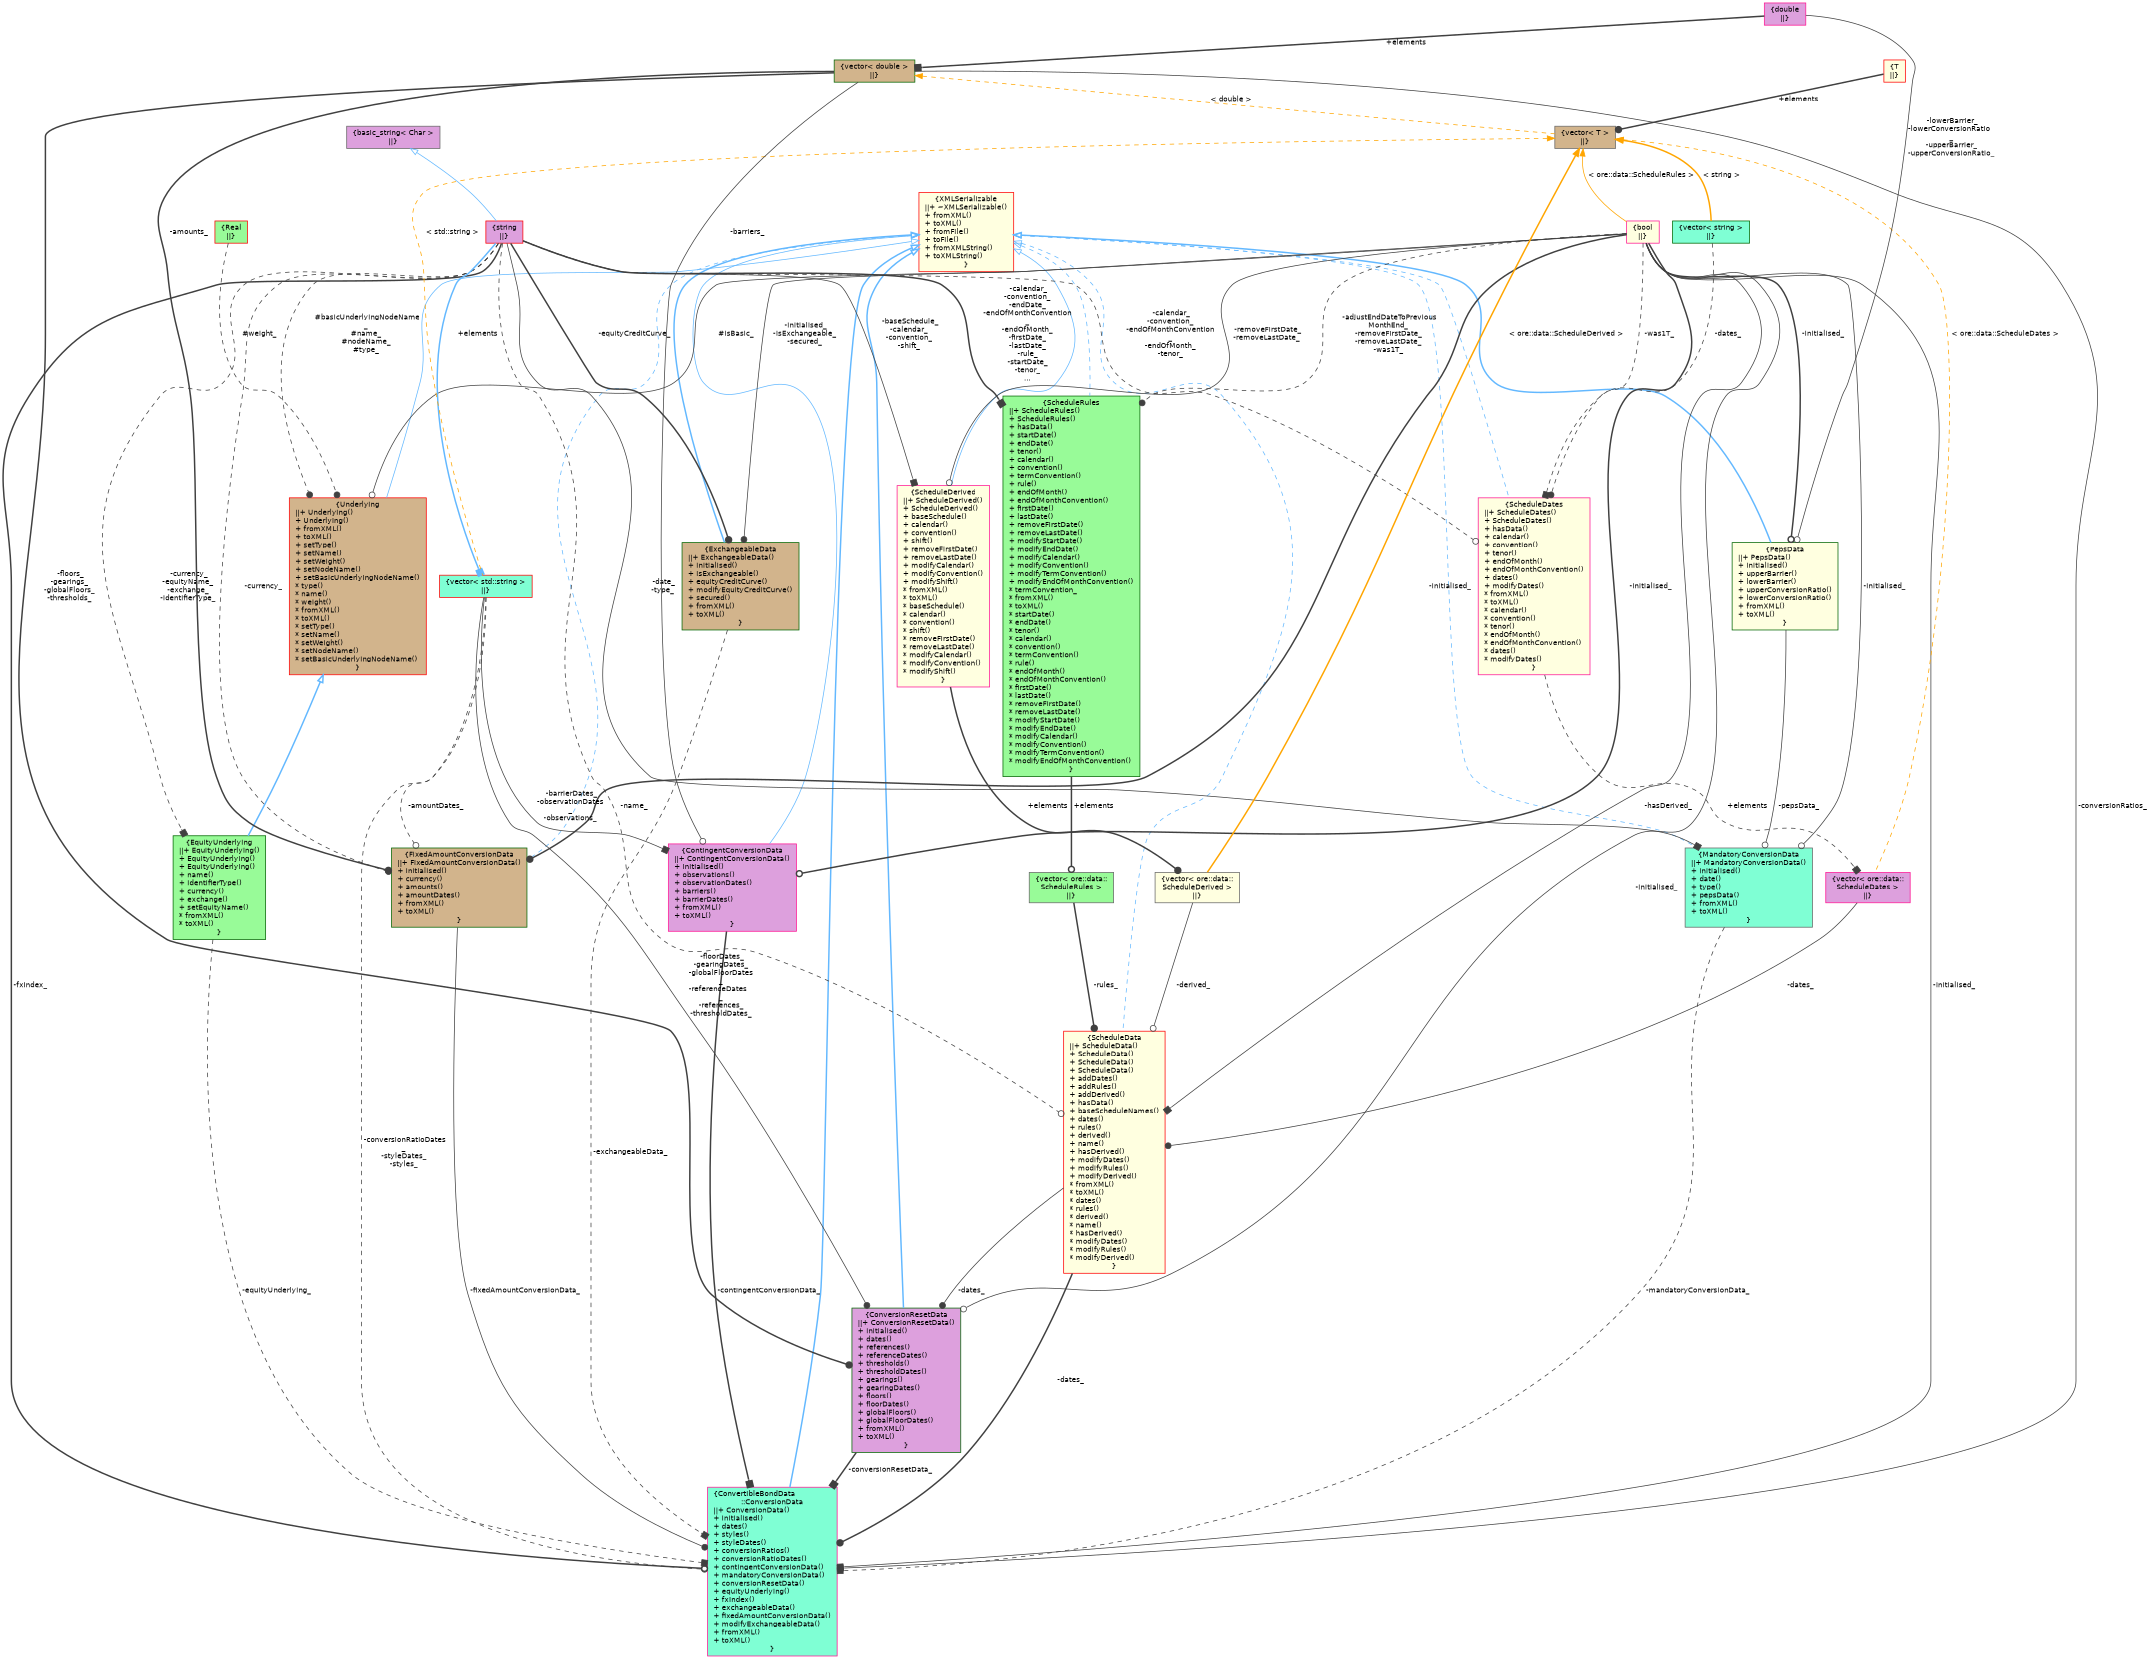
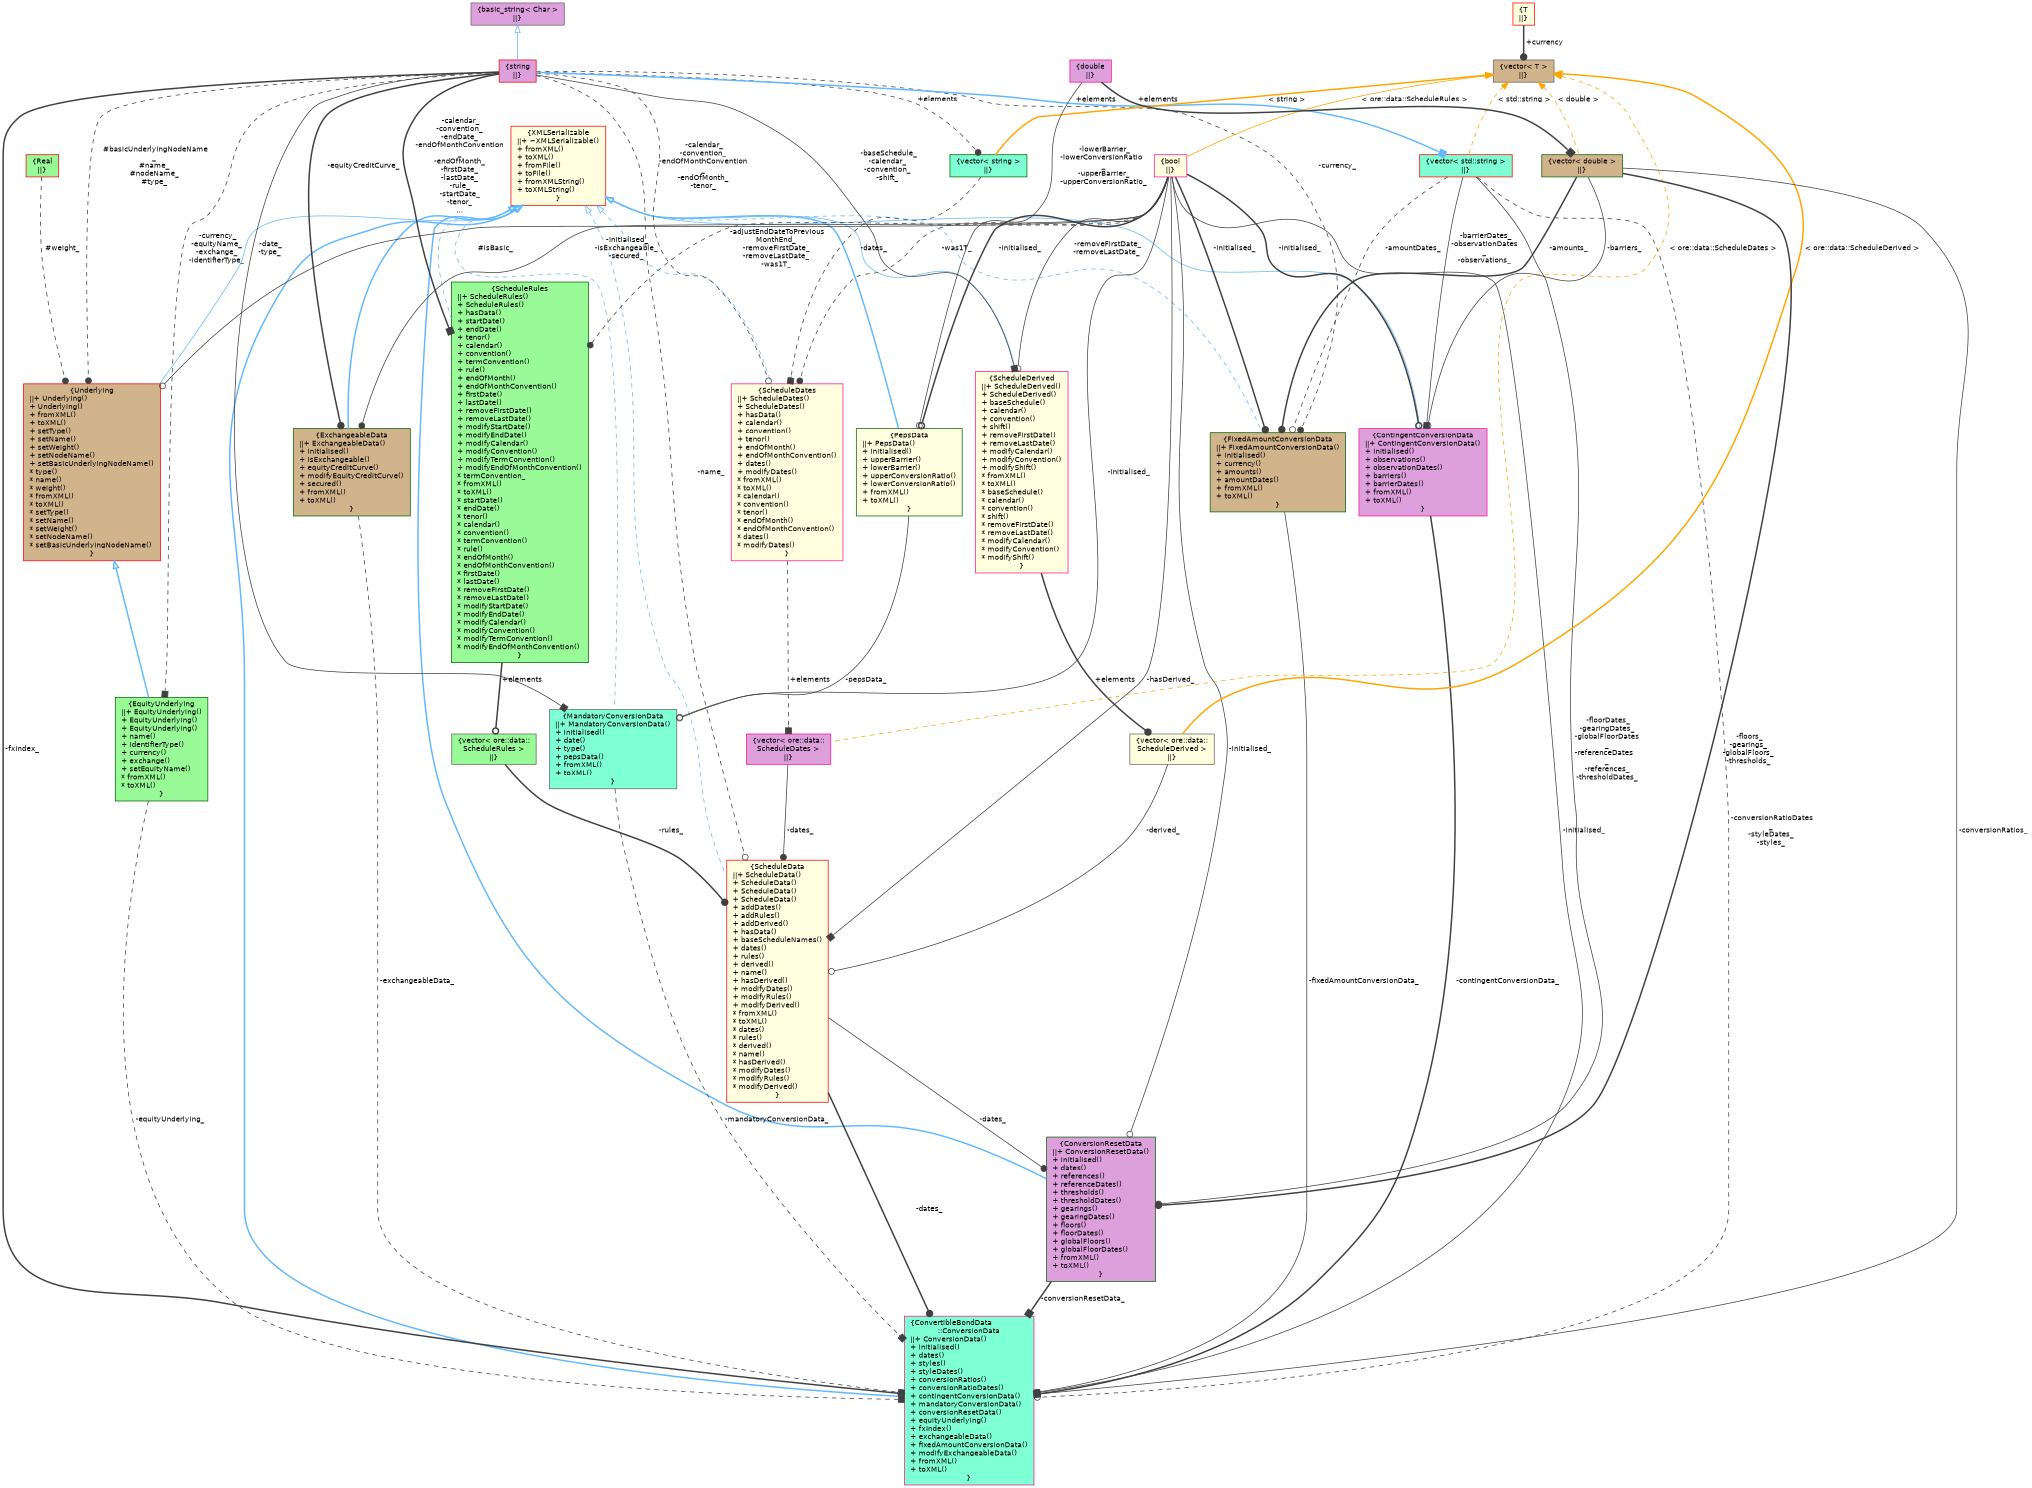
none -> (868, 92)
(1798, 100) -> (1544, 43)
(1239, 105) -> (1565, 119)
